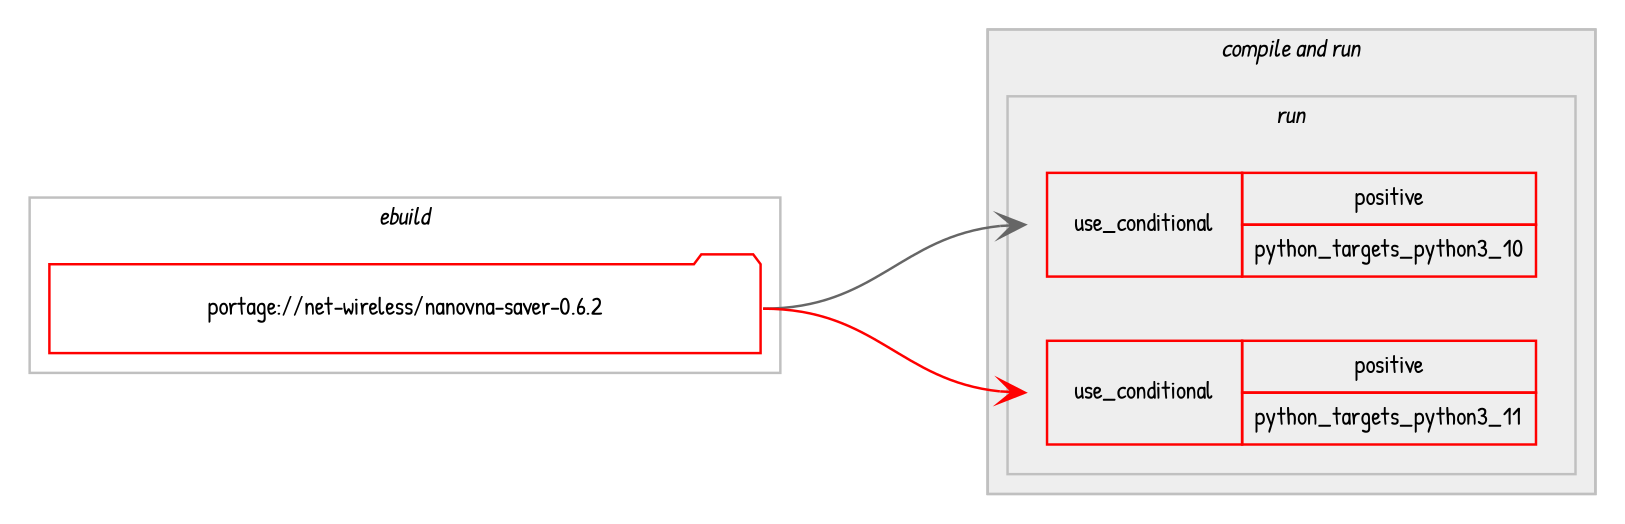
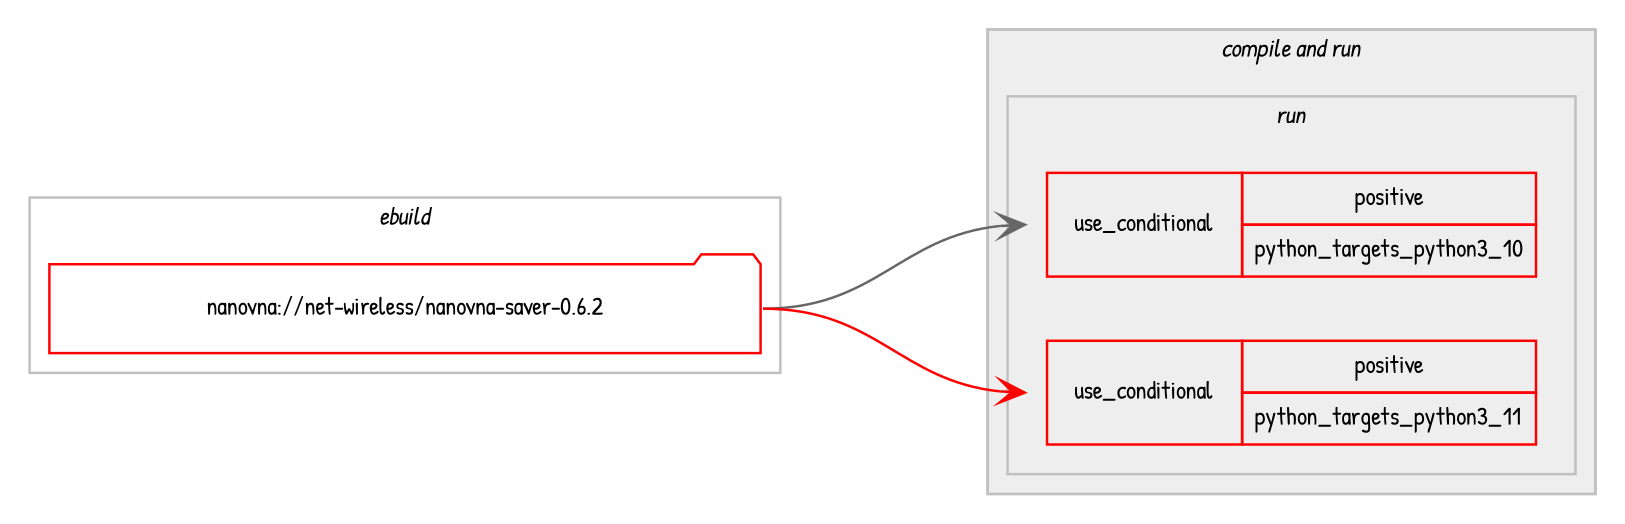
(405, 309) -> (405, 309)
